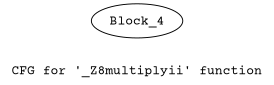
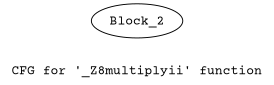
(137, 21) -> (137, 21)
